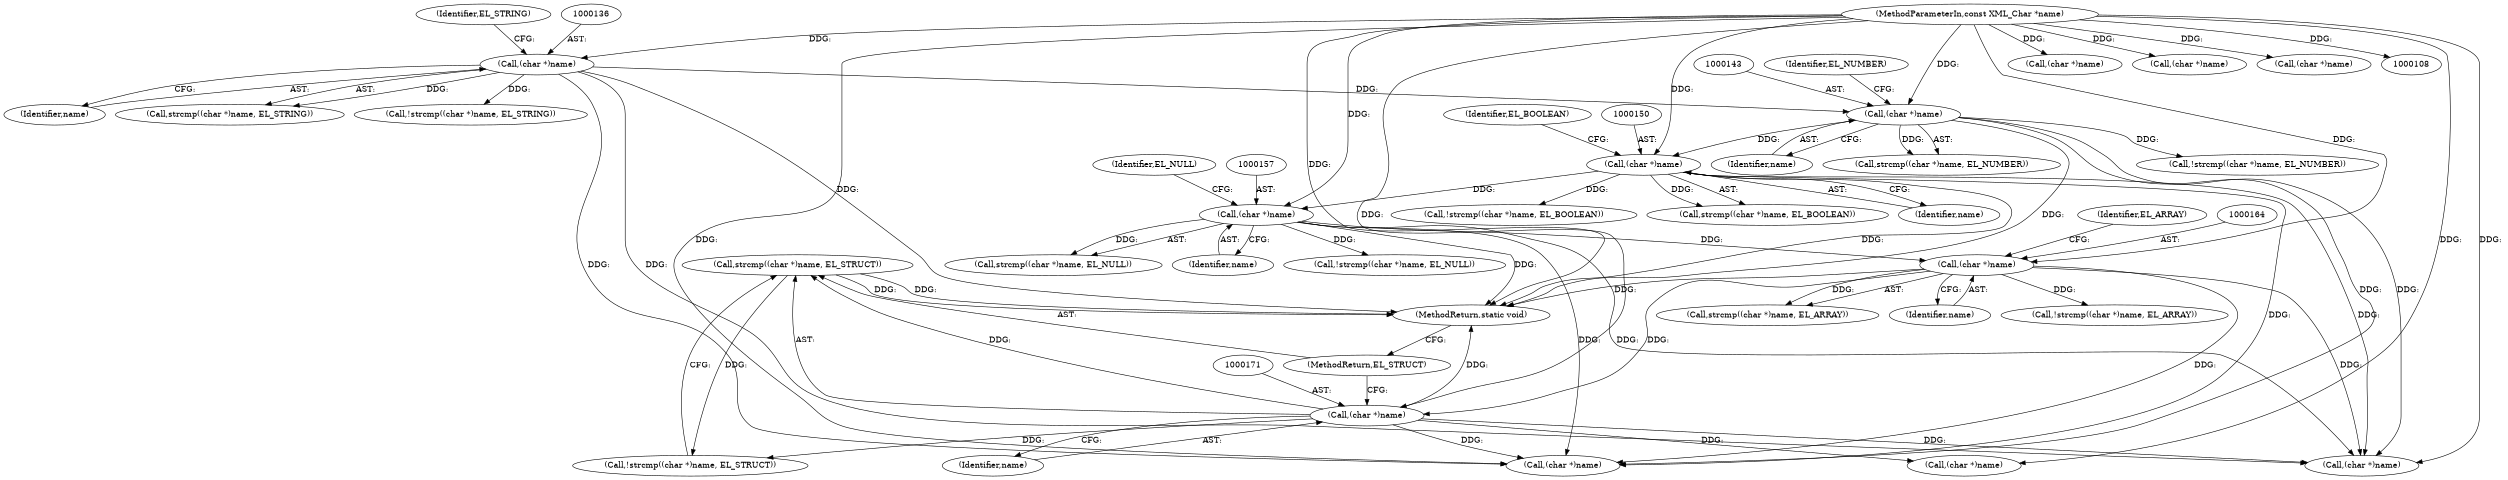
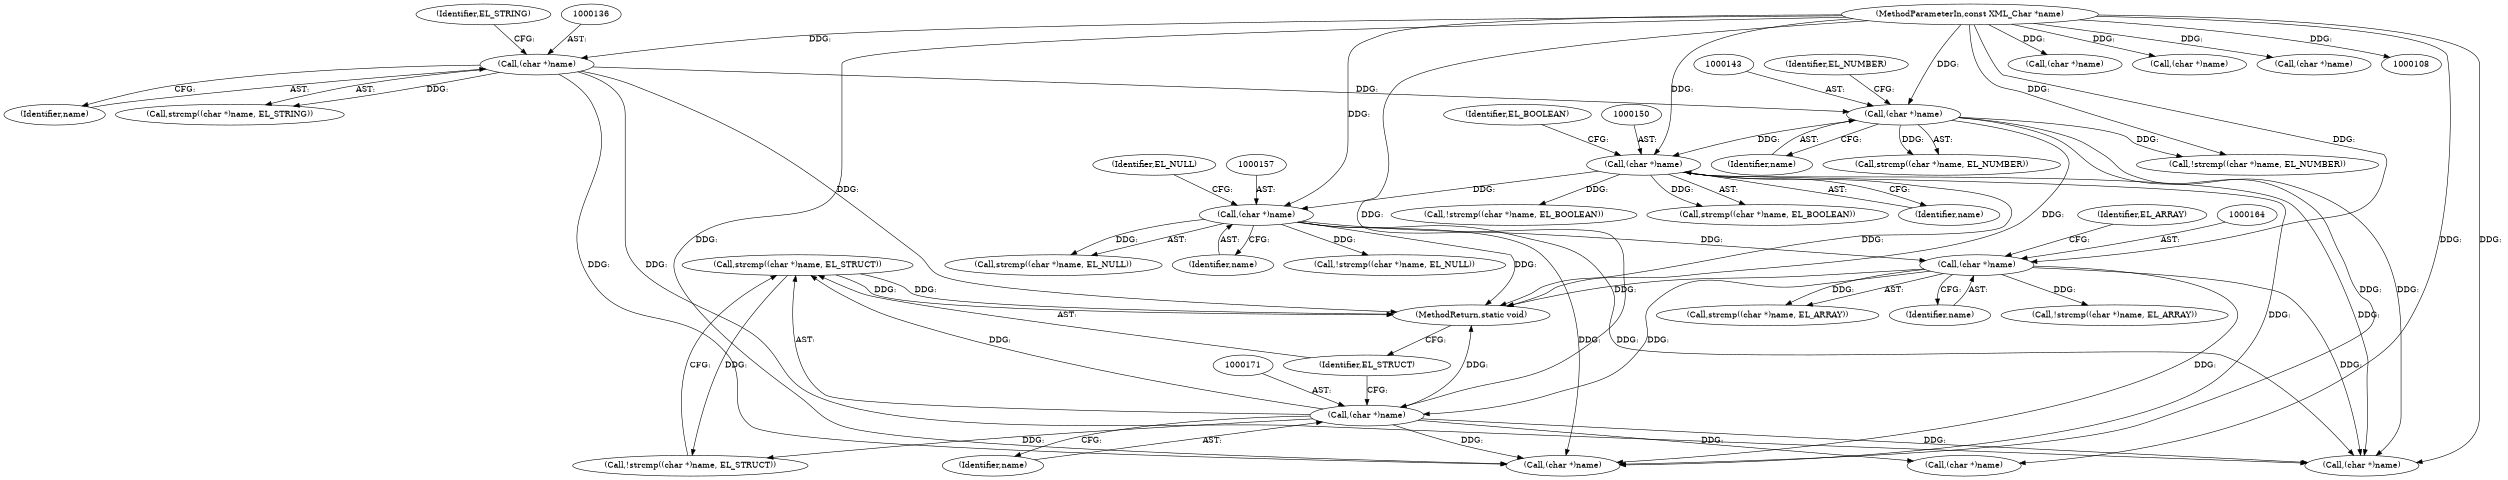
(1307, 74) -> (2075, 109)
(471, 115) -> none
(1367, 365) -> (1367, 365)
